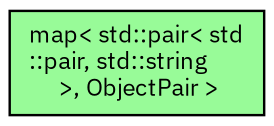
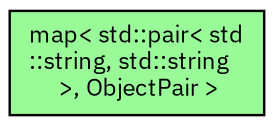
(137, 63) -> (137, 63)
